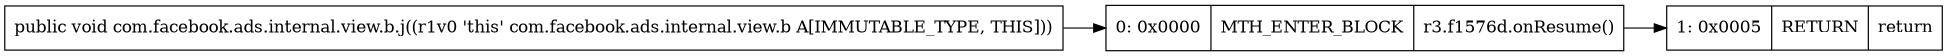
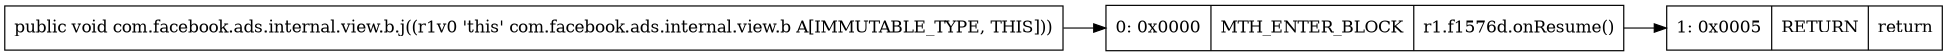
(1519, 27) -> (1519, 27)
